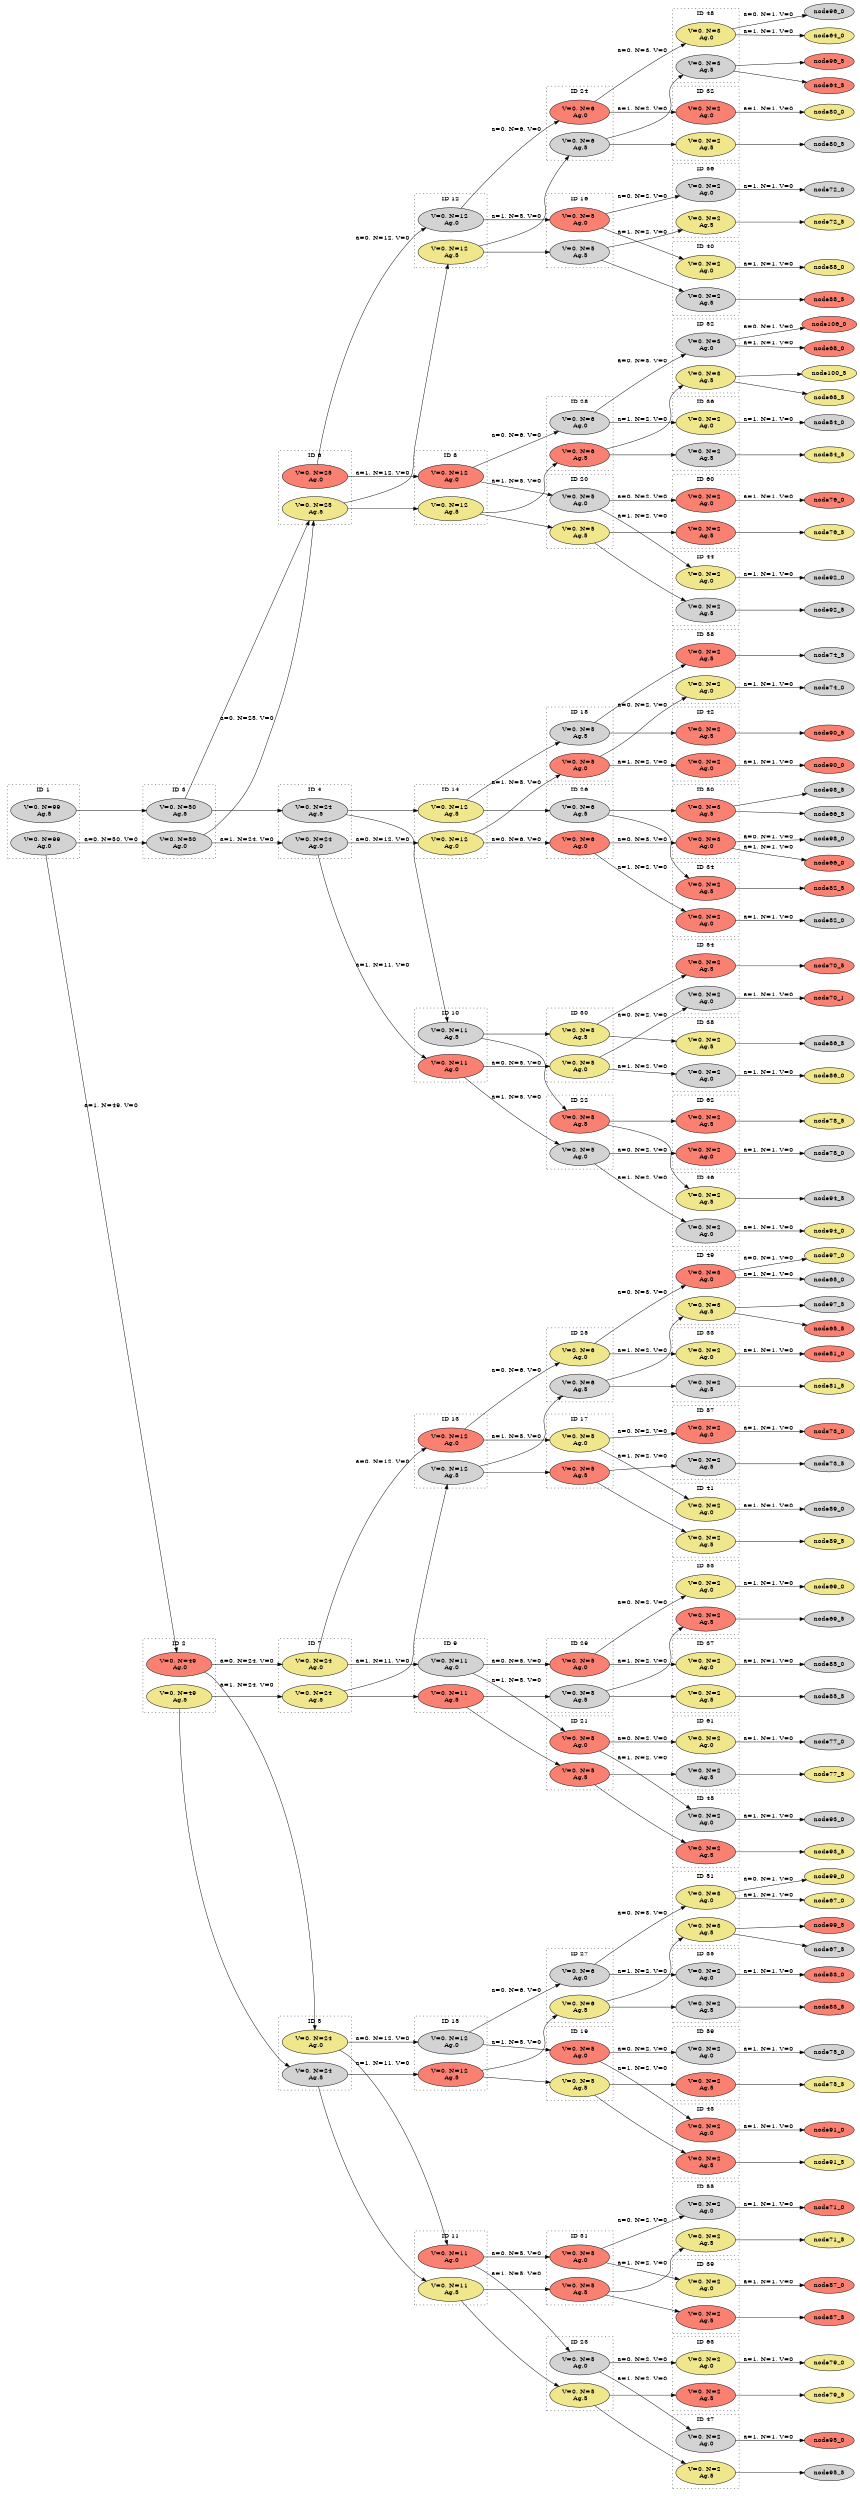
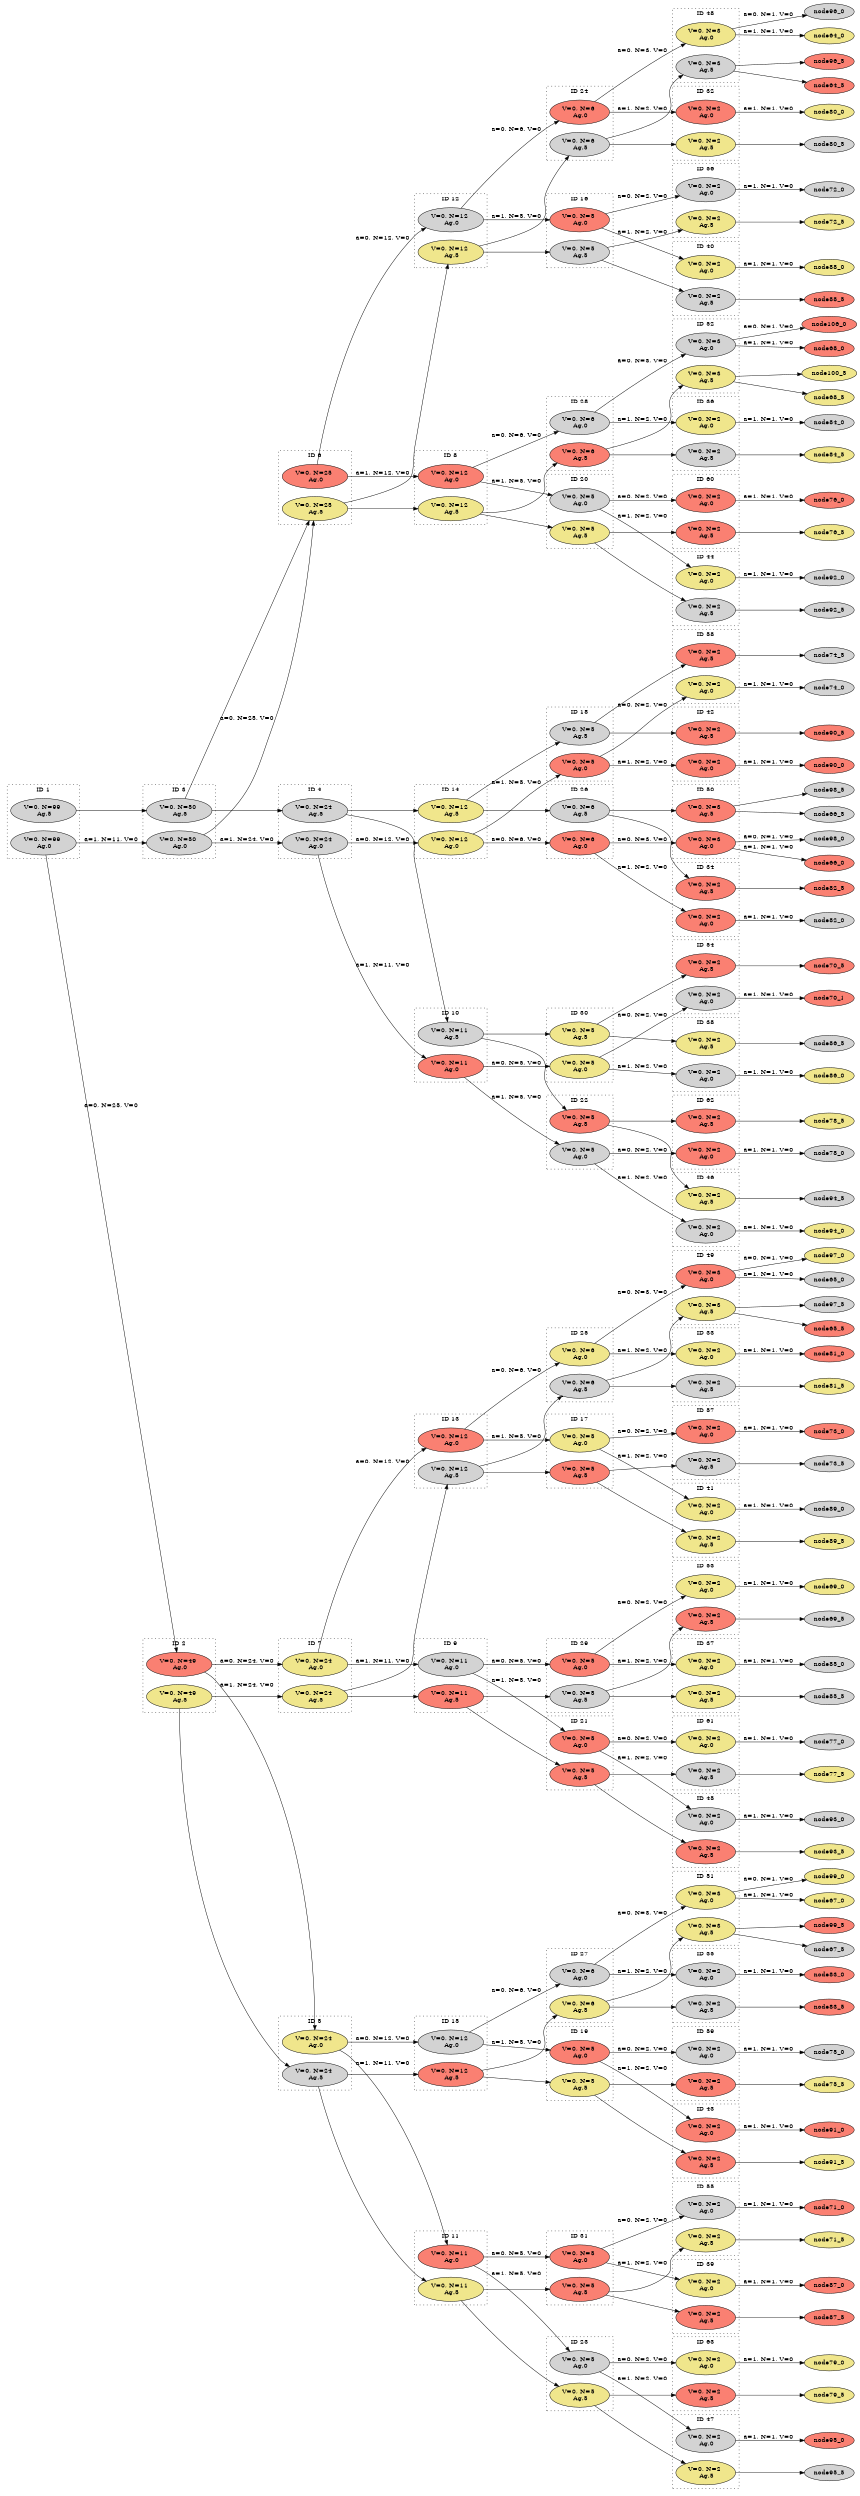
(111, 840) -> (111, 840)
(111, 1106) -> (111, 1106)
